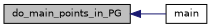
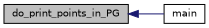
(67, 14) -> (66, 14)
